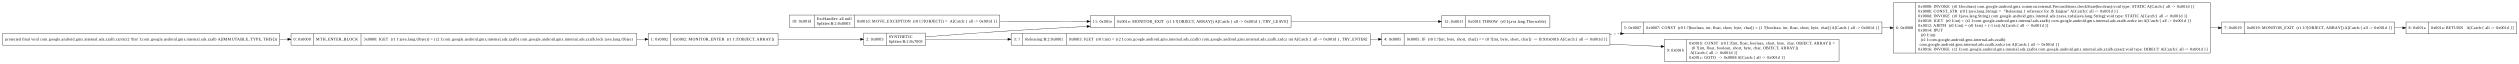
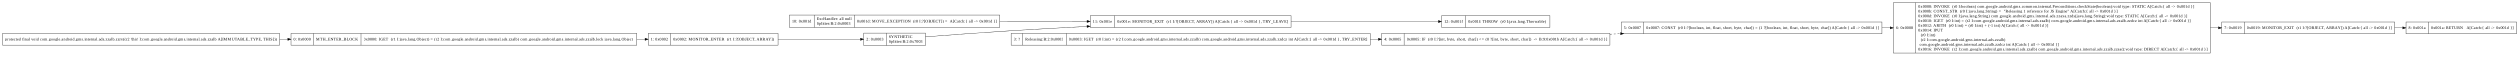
(967, 39) -> none
(1752, 50) -> none
